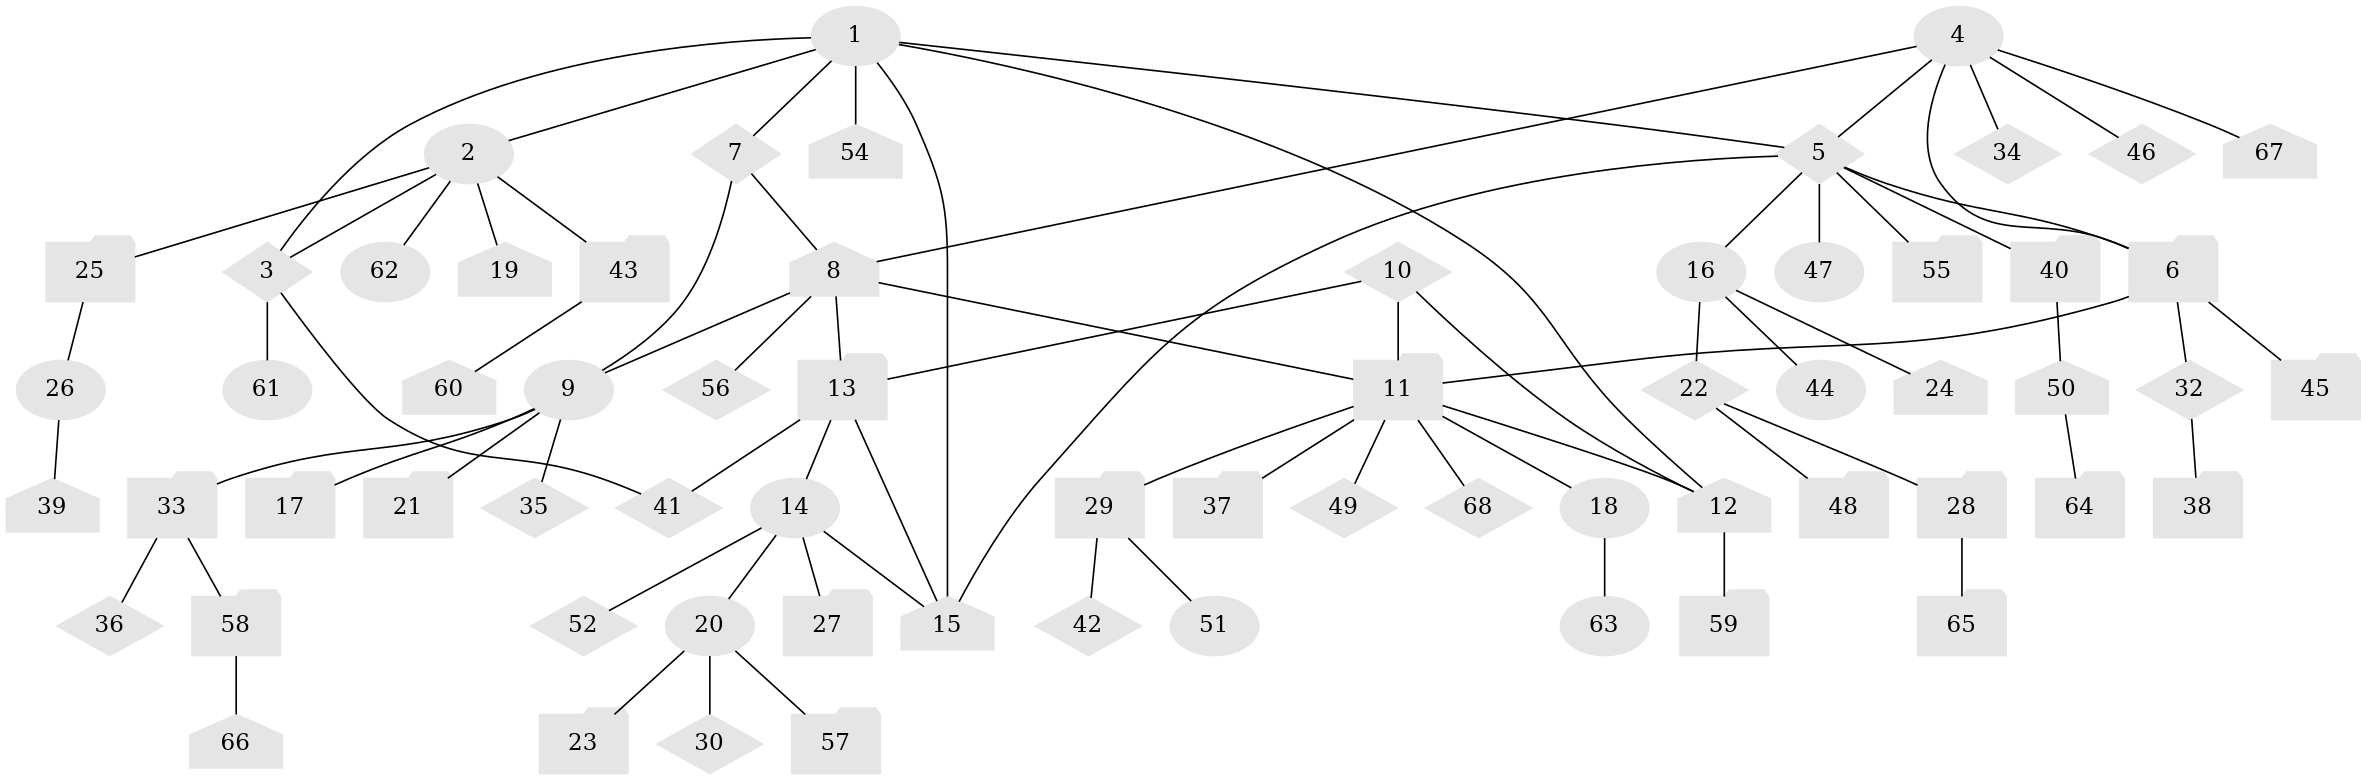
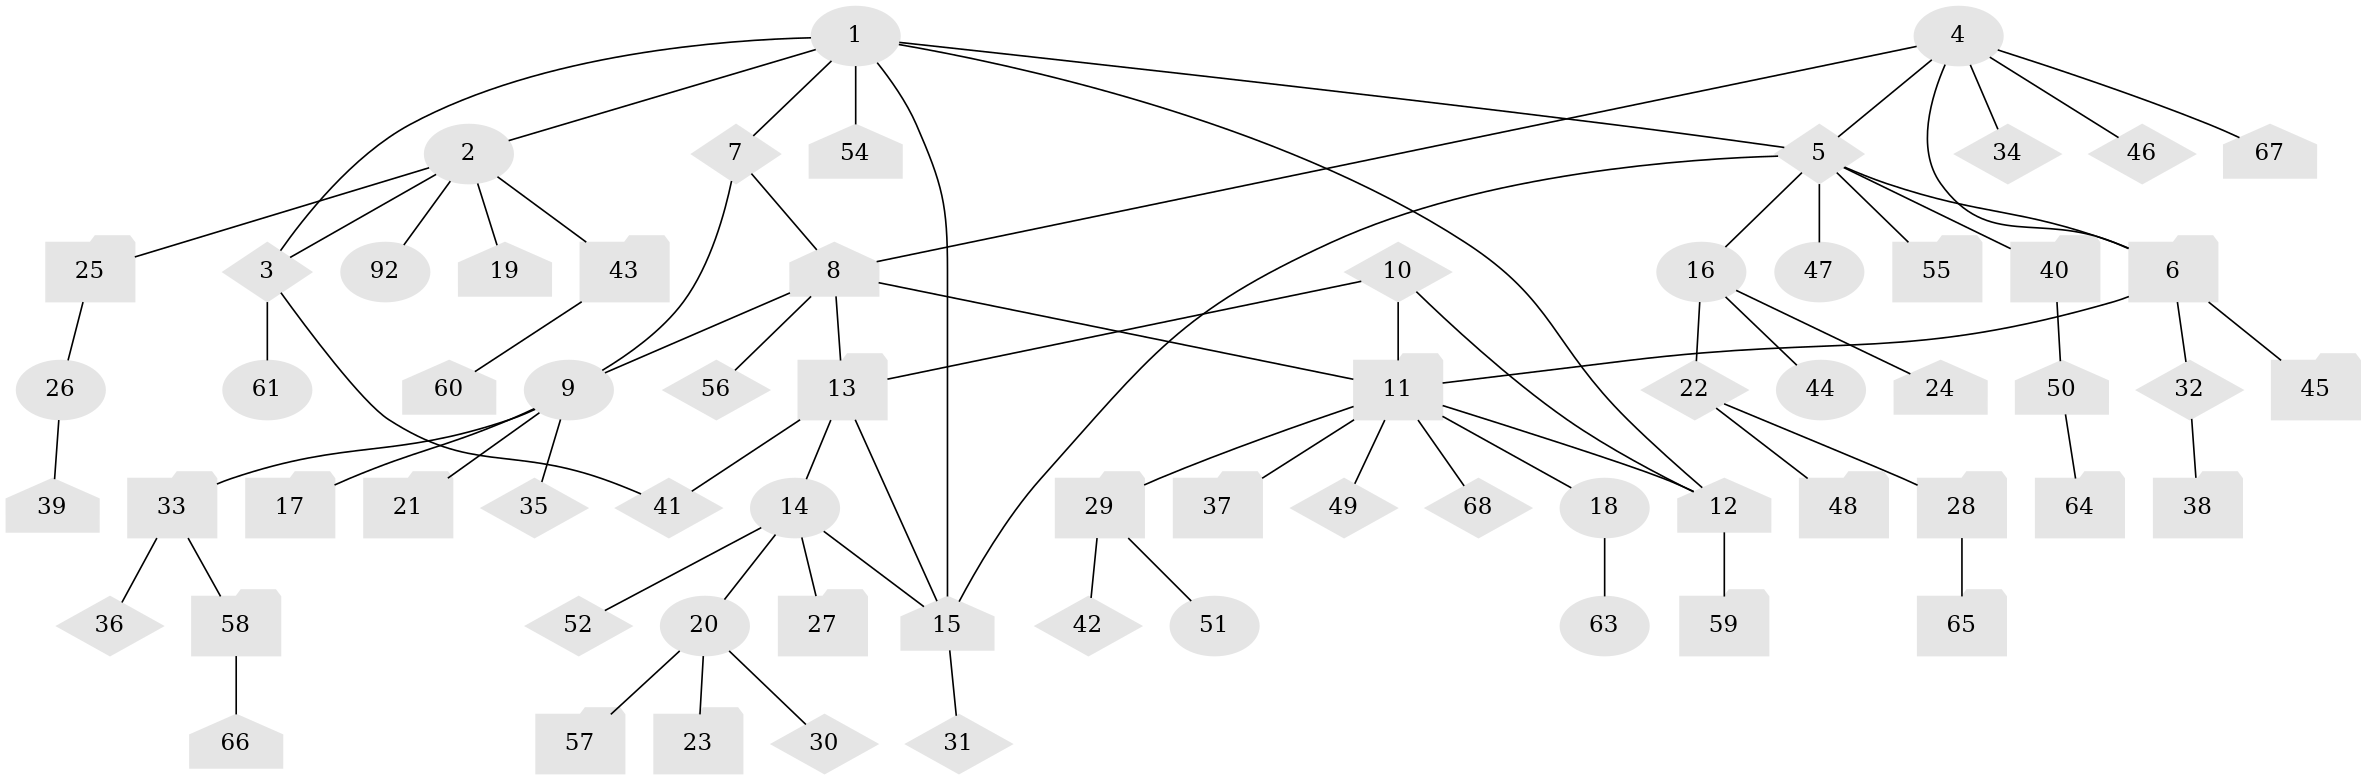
(385, 272) -> (385, 272)
none -> (959, 744)
